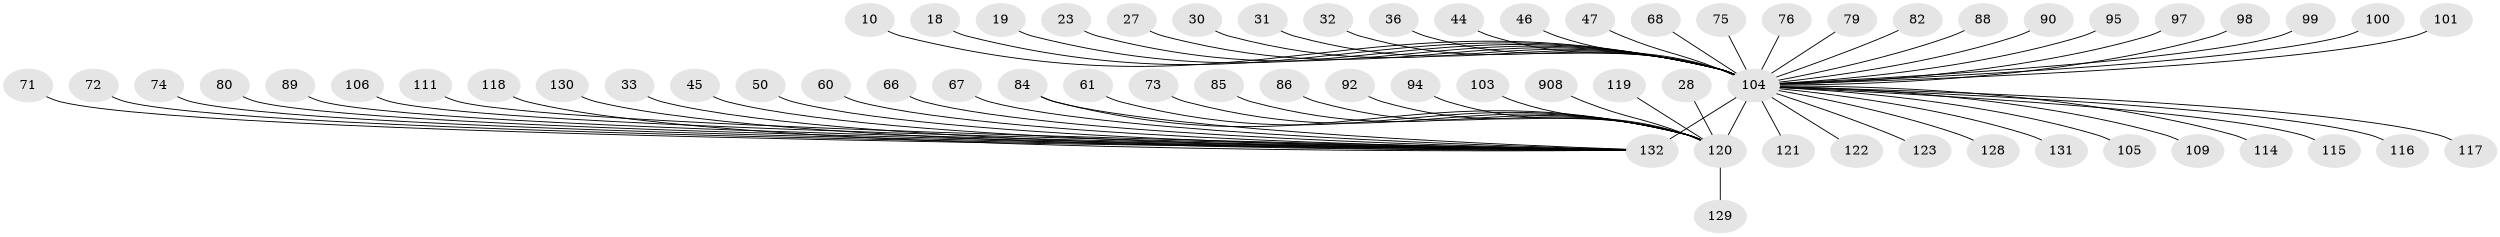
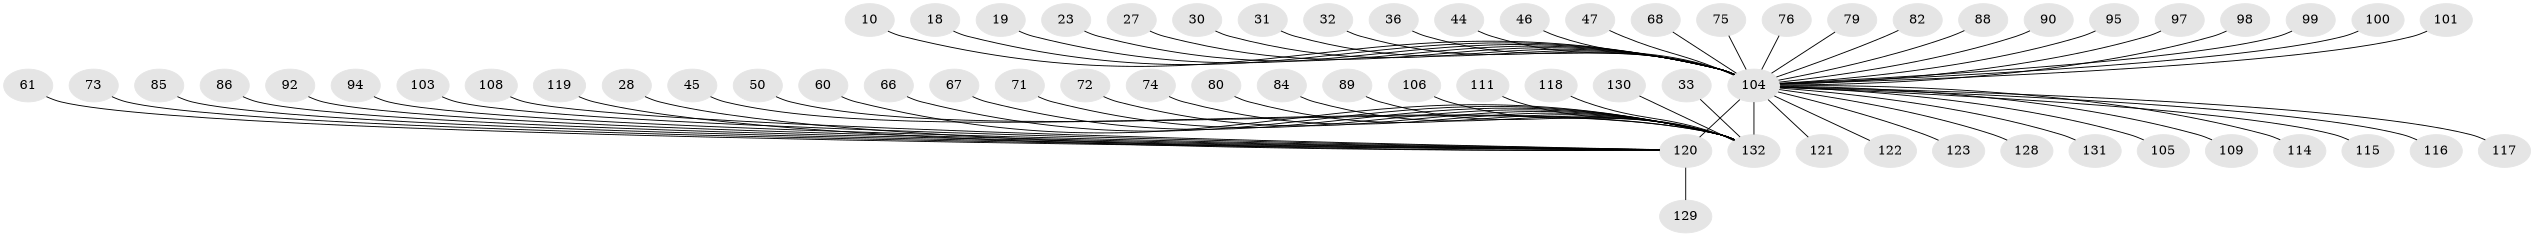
(1551, 86) -> (491, 86)
(1371, 119) -> none
